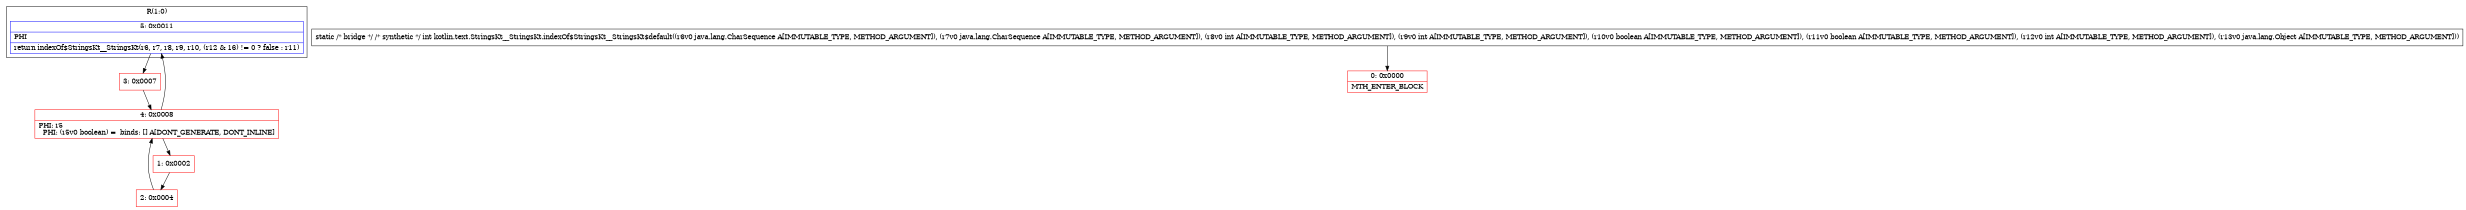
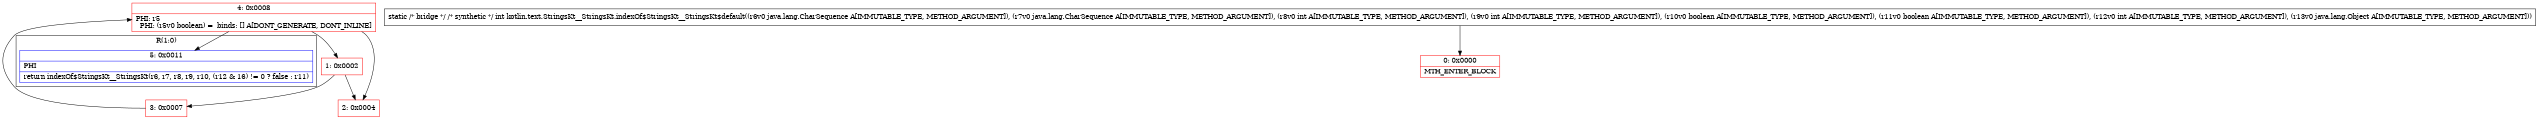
(148, 61) -> (265, 98)
(148, 167) -> (374, 62)
